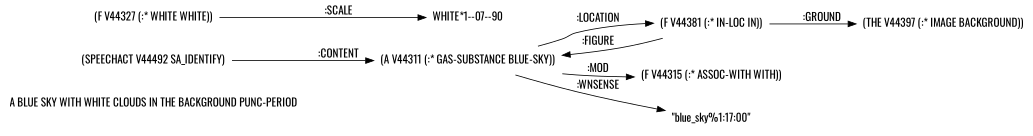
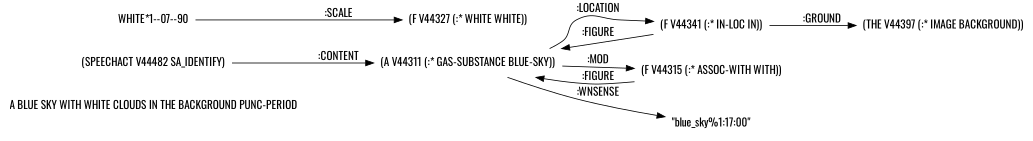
(319, 18) -> (295, 20)
(712, 24) -> (712, 26)
(153, 61) -> (153, 63)
none -> (589, 84)
